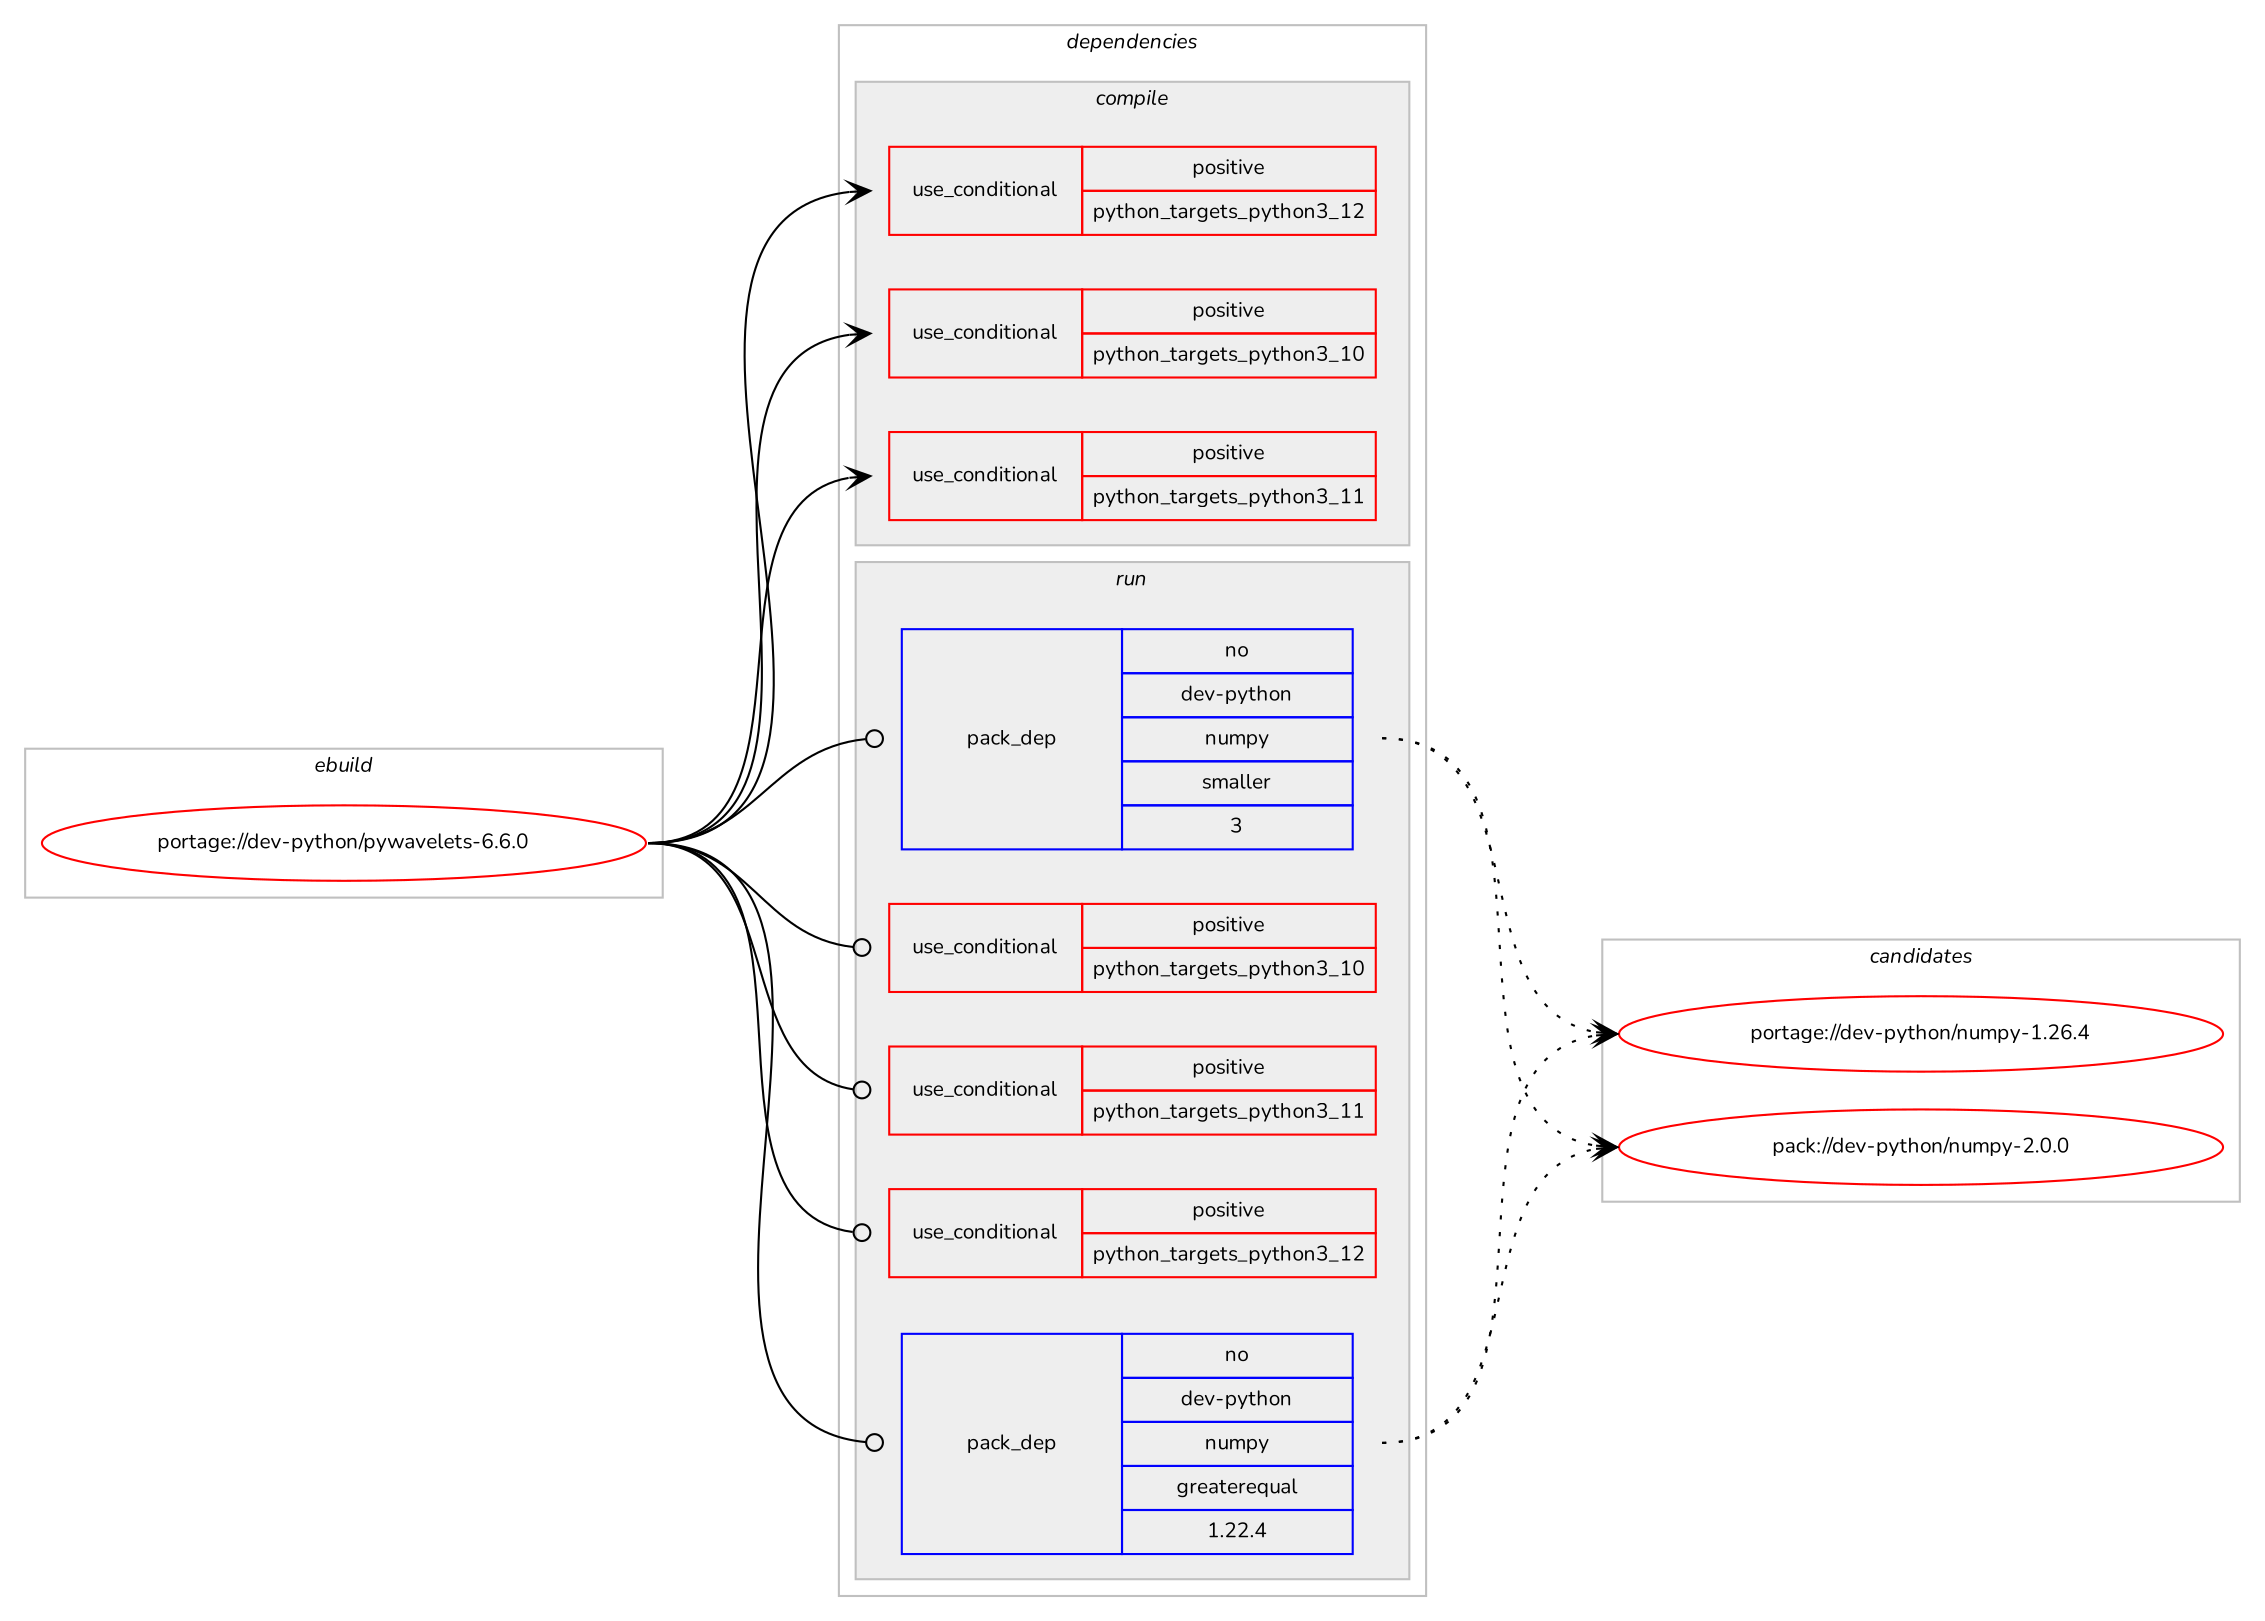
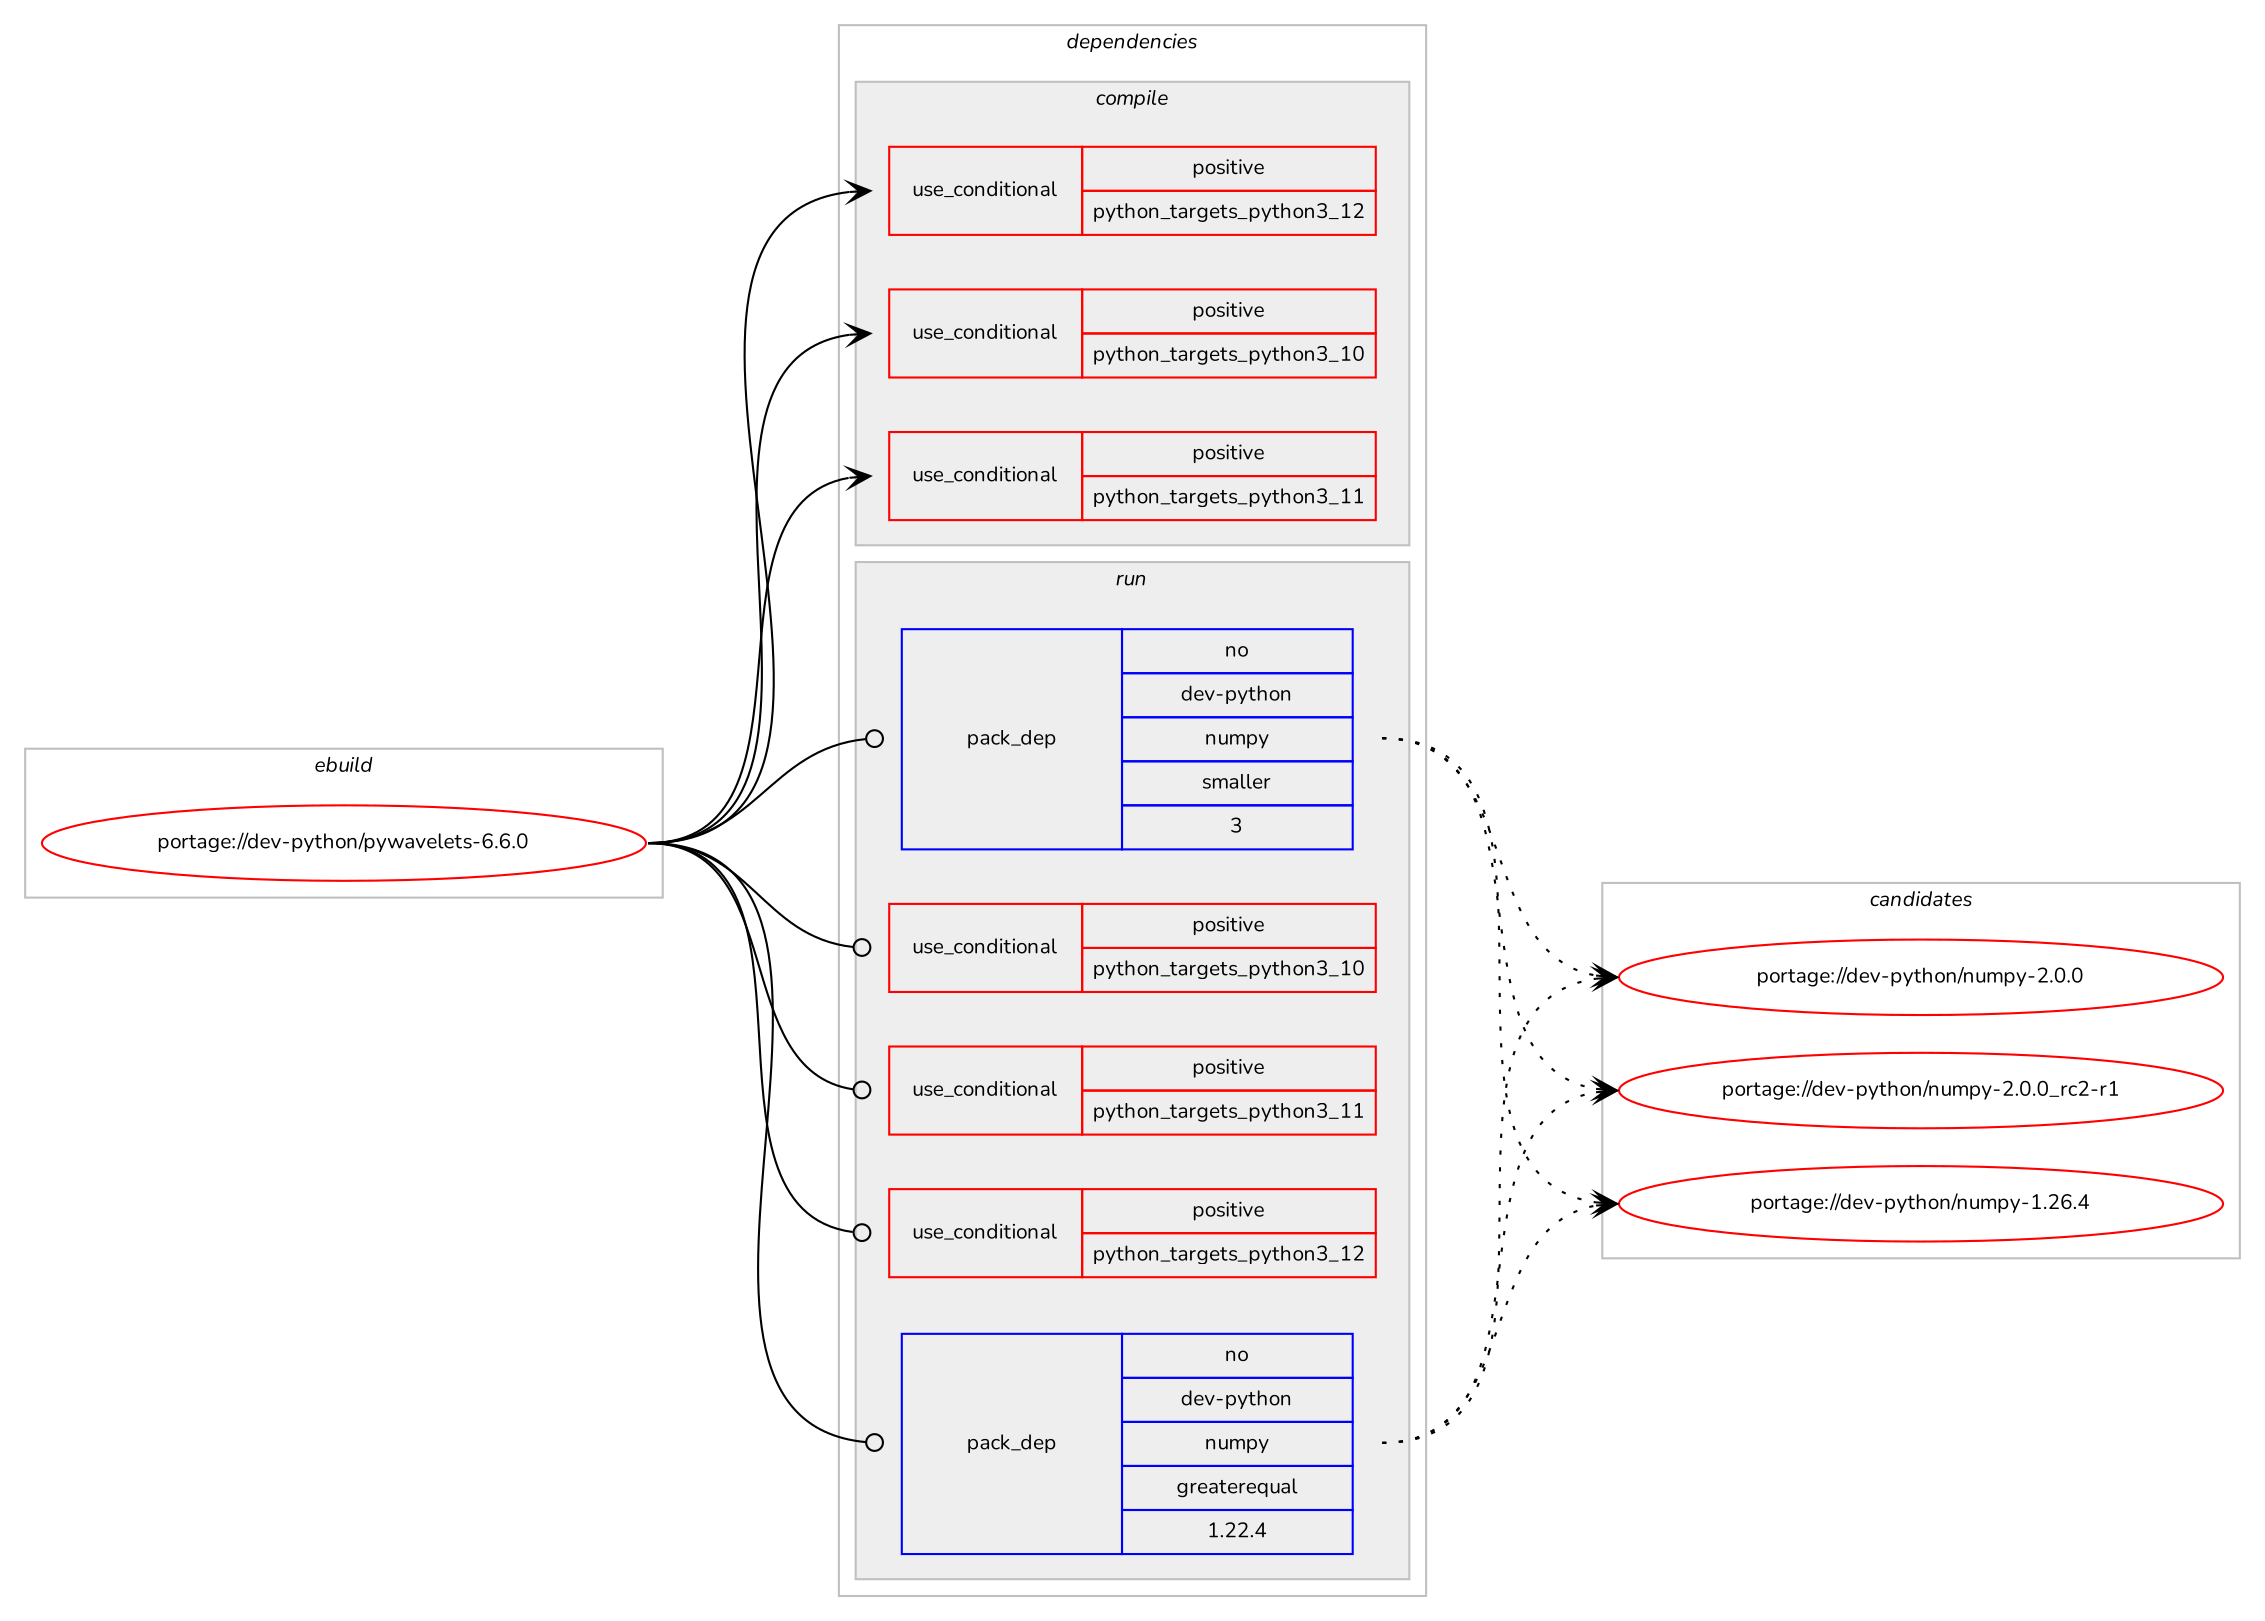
none -> (1921, 1091)
(1921, 1147) -> (1921, 977)
